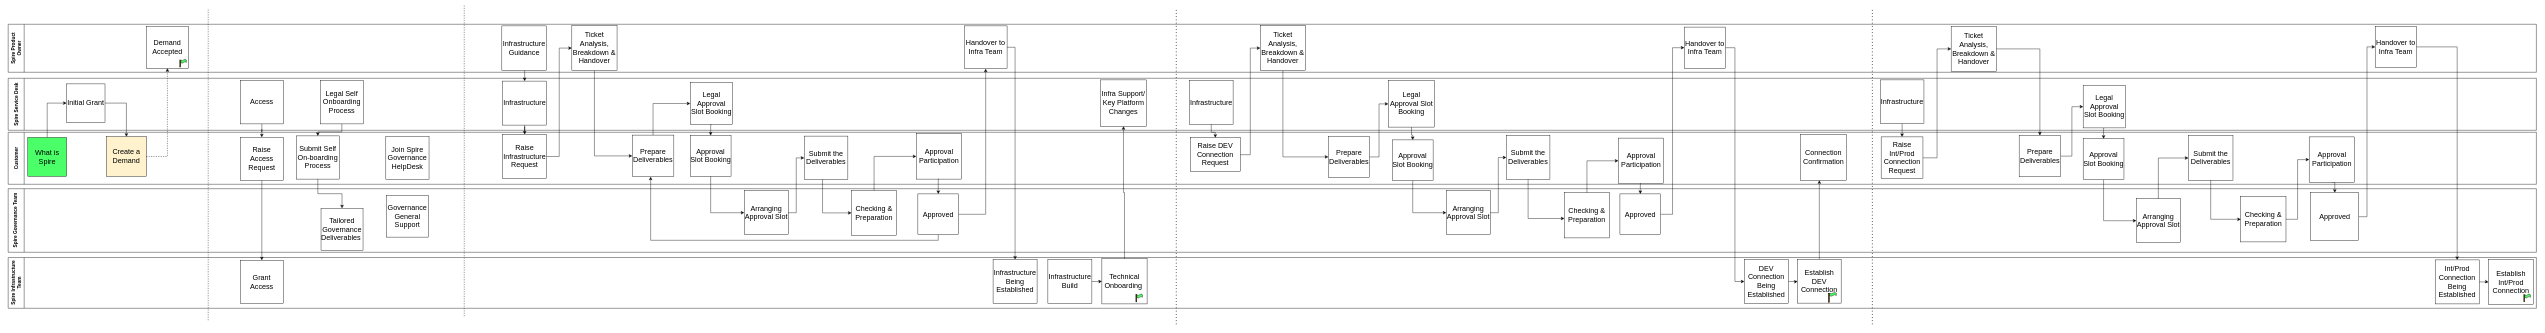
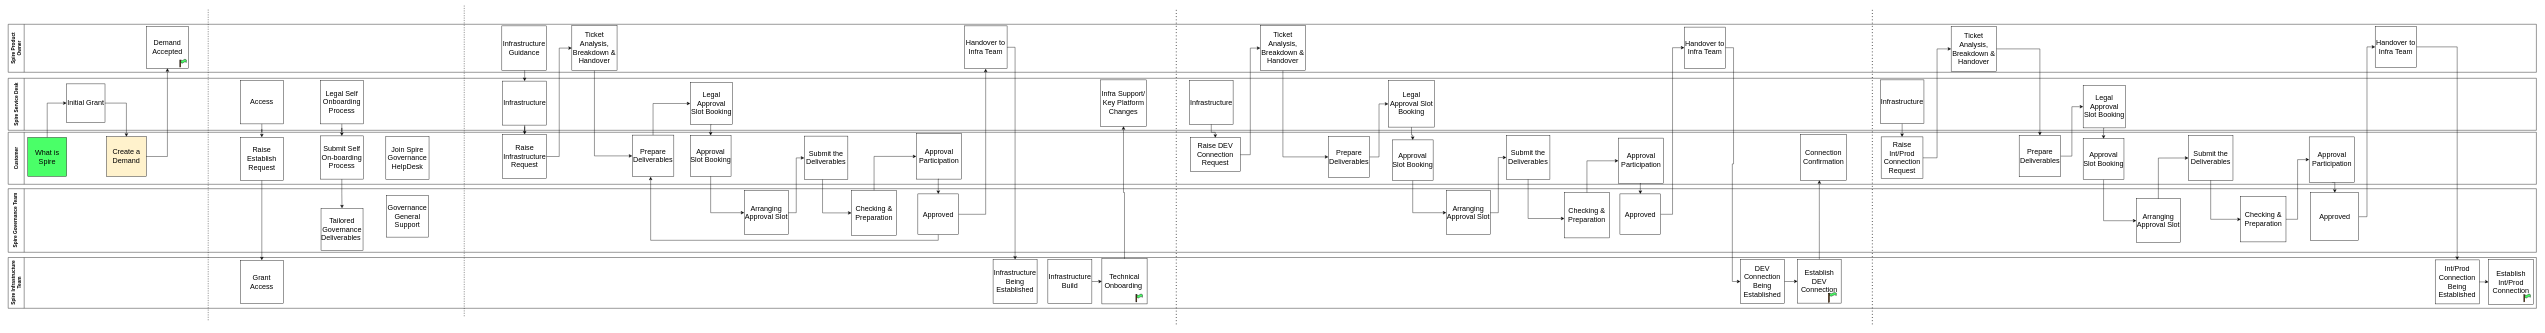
(167, 126) -> (167, 126)
(318, 157) -> (342, 157)
(262, 159) -> (262, 159)
(1766, 281) -> (1762, 281)
